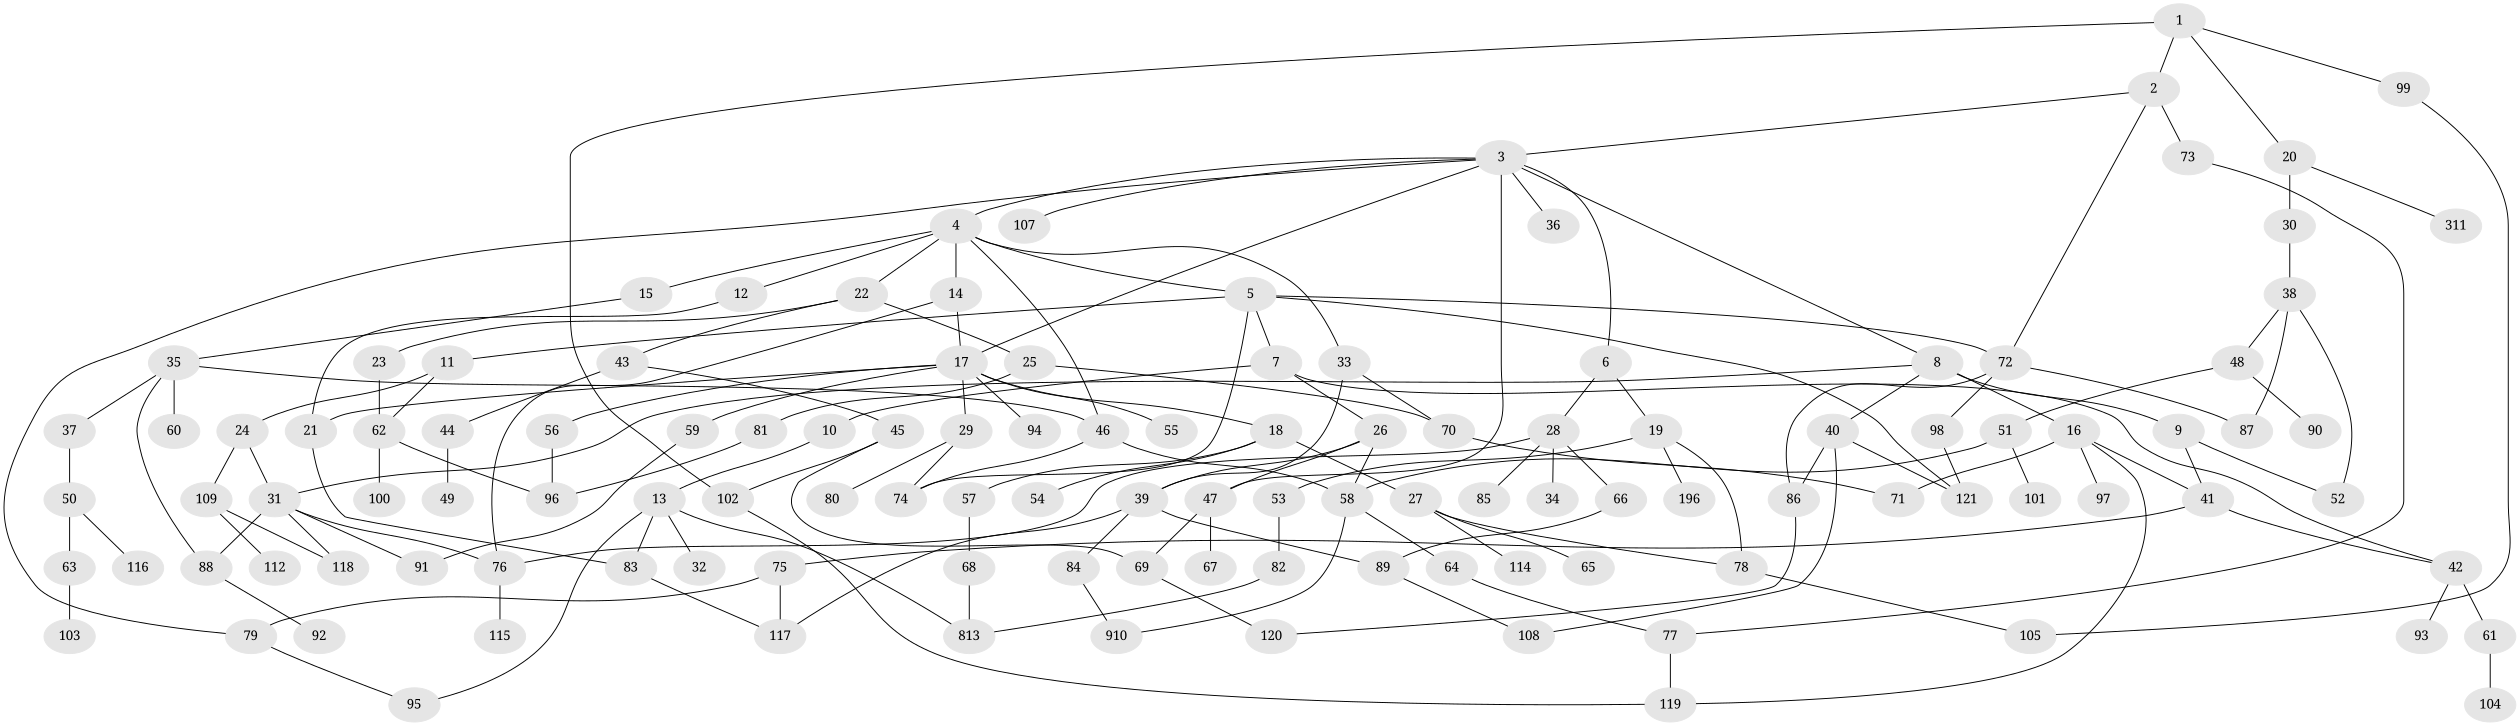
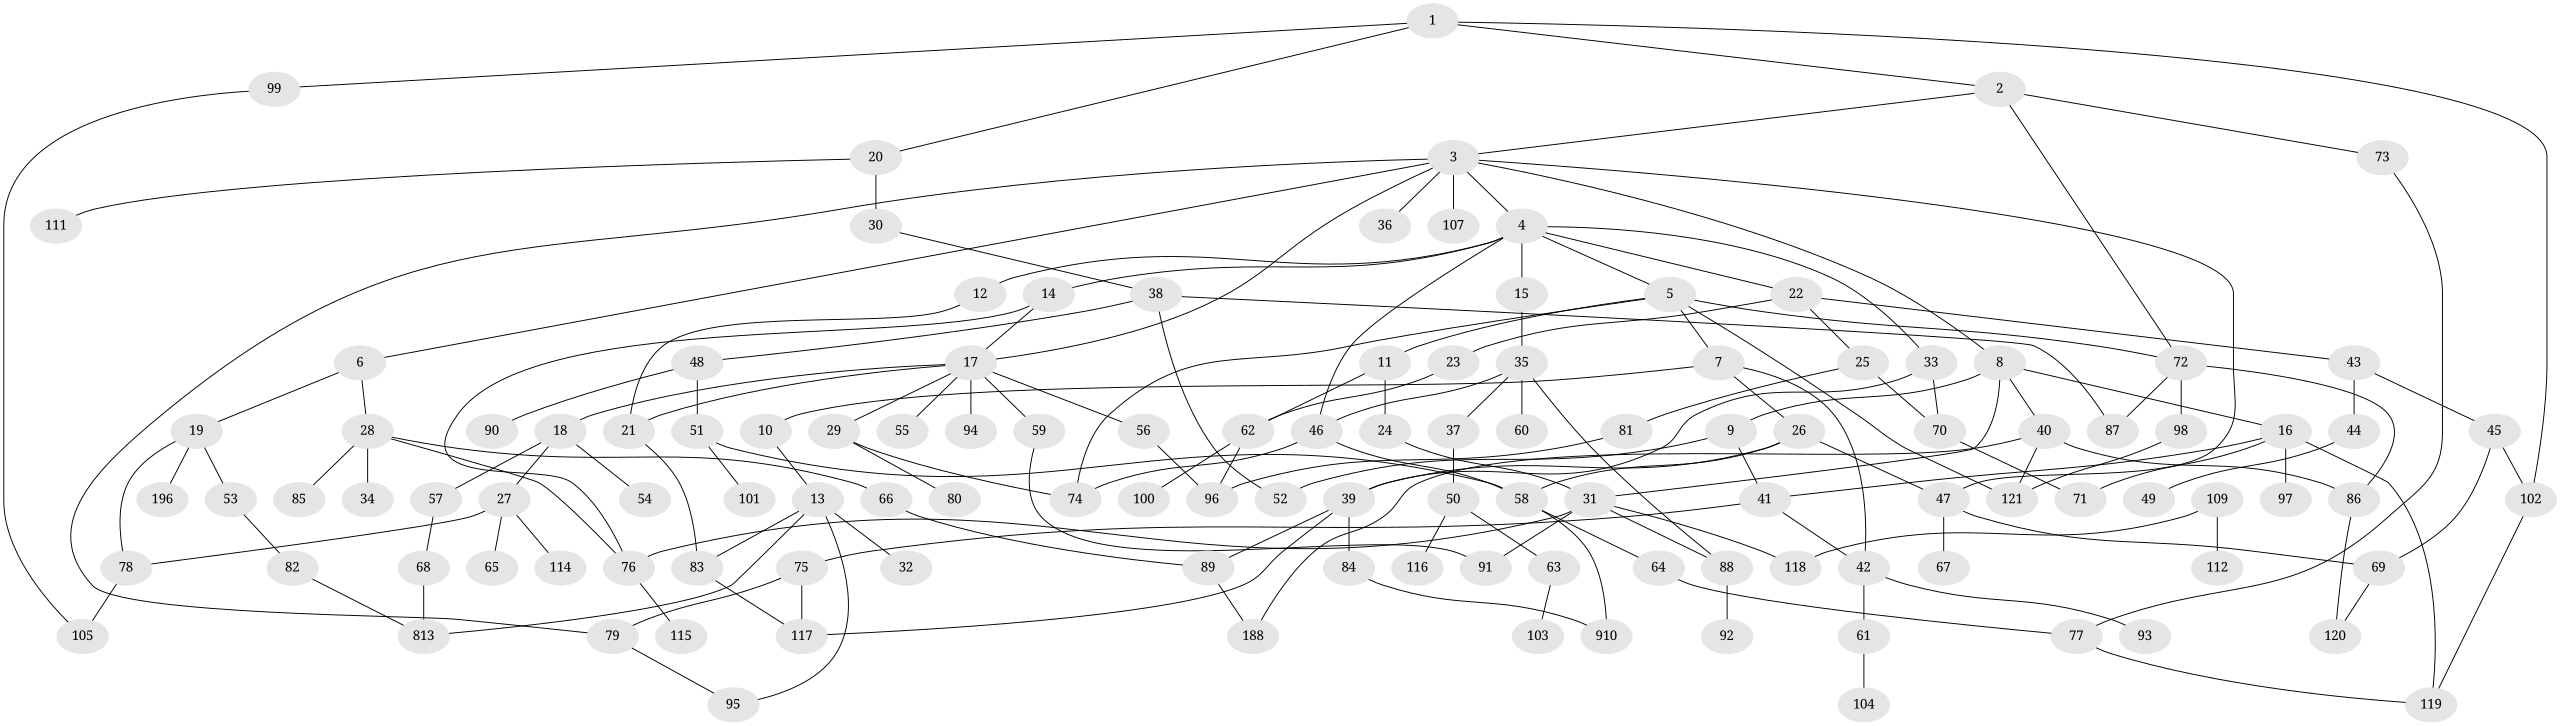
(2456, 226) -> (56, 226)
(224, 466) -> none
(1529, 636) -> (1253, 636)
